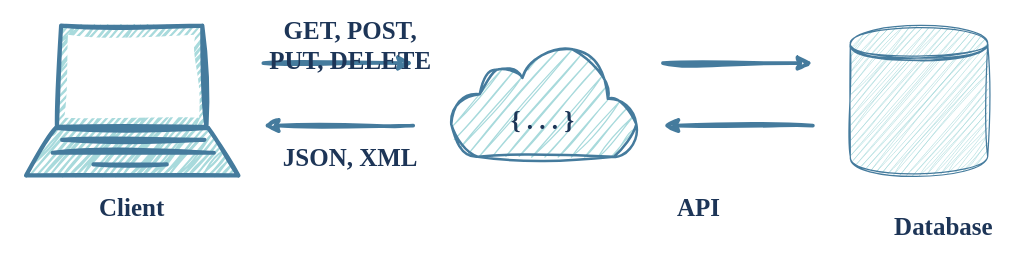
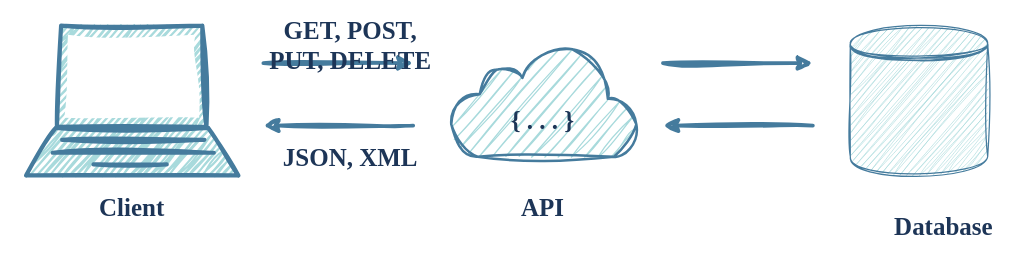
(699, 207) -> (543, 207)
